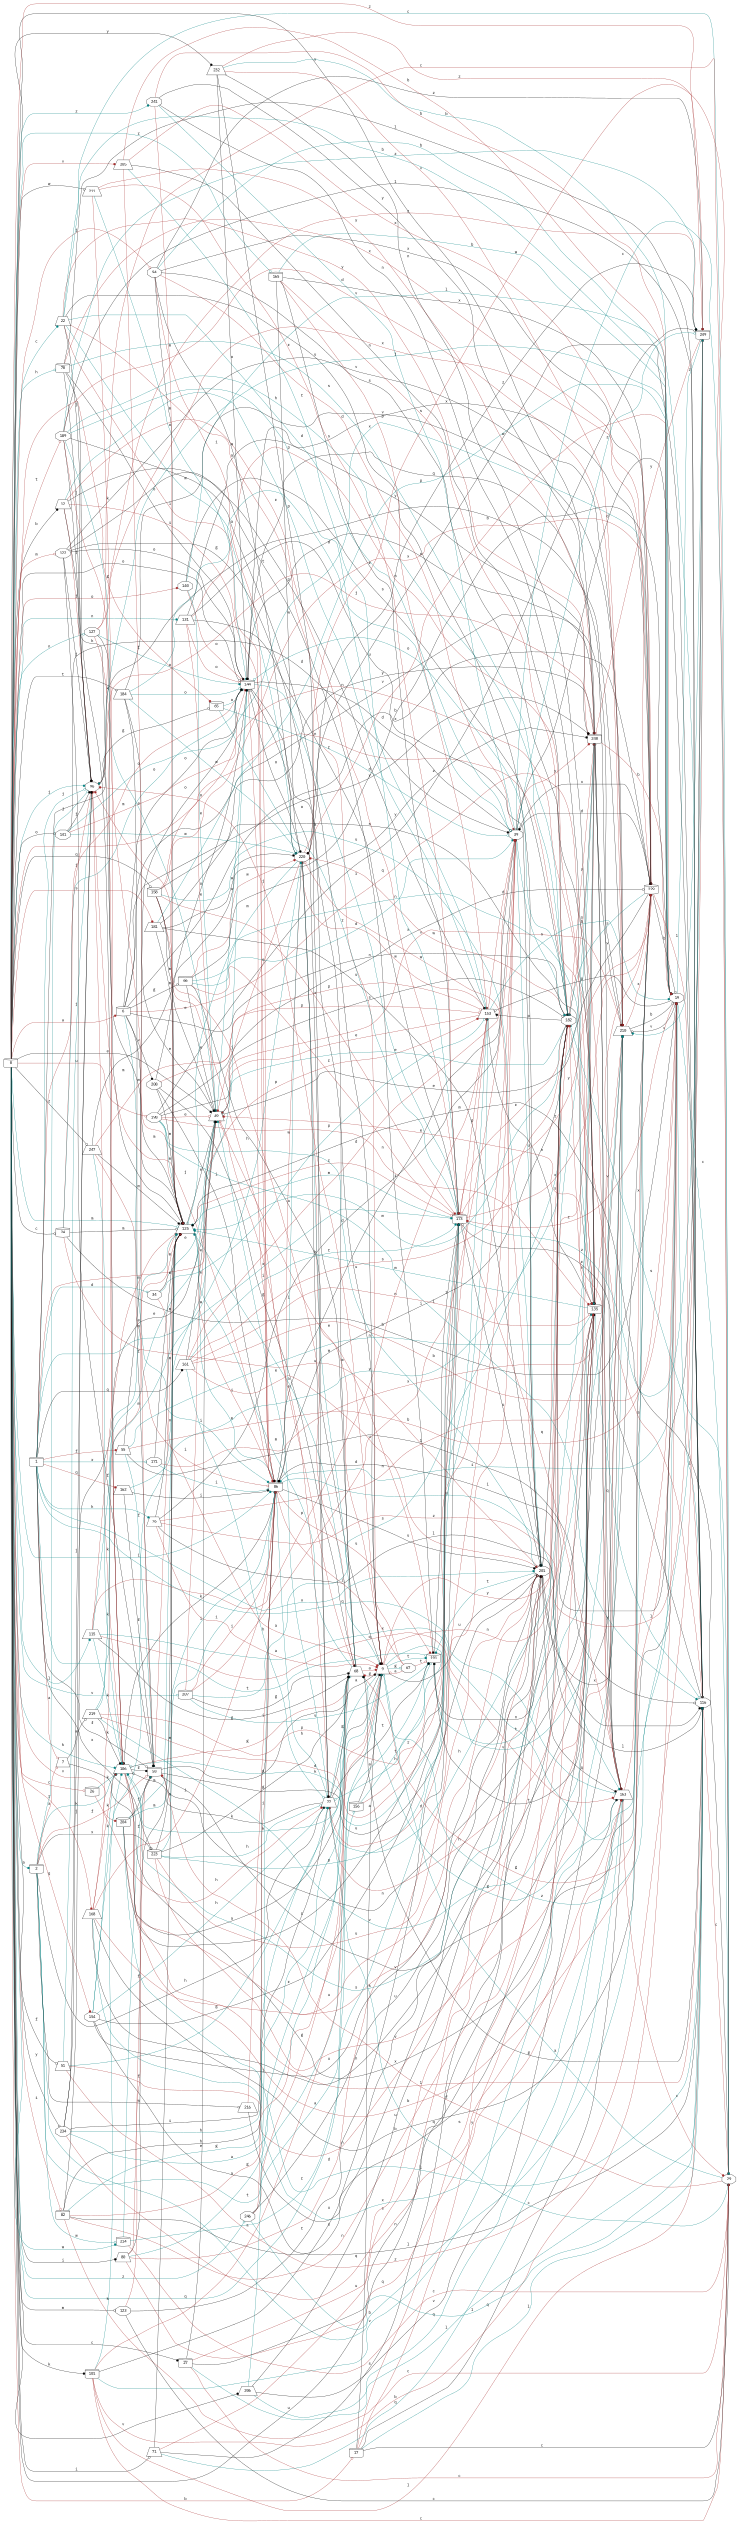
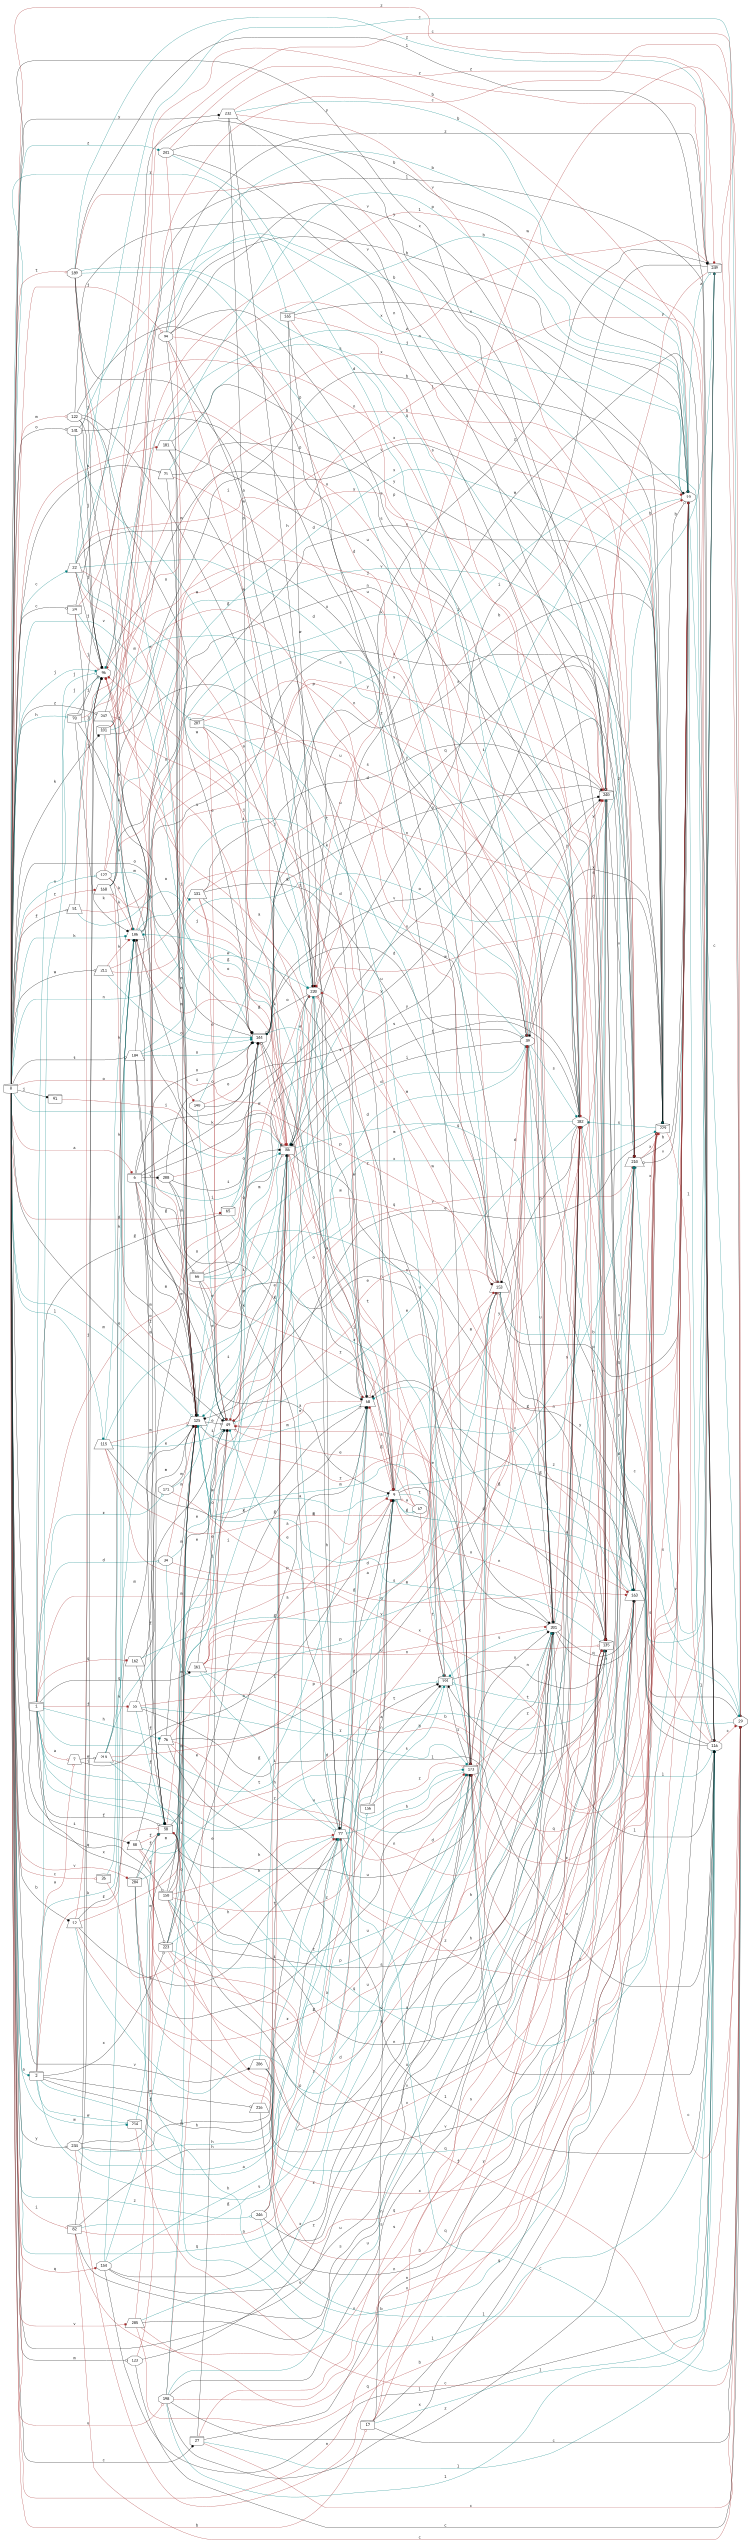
none -> (55, 1099)
